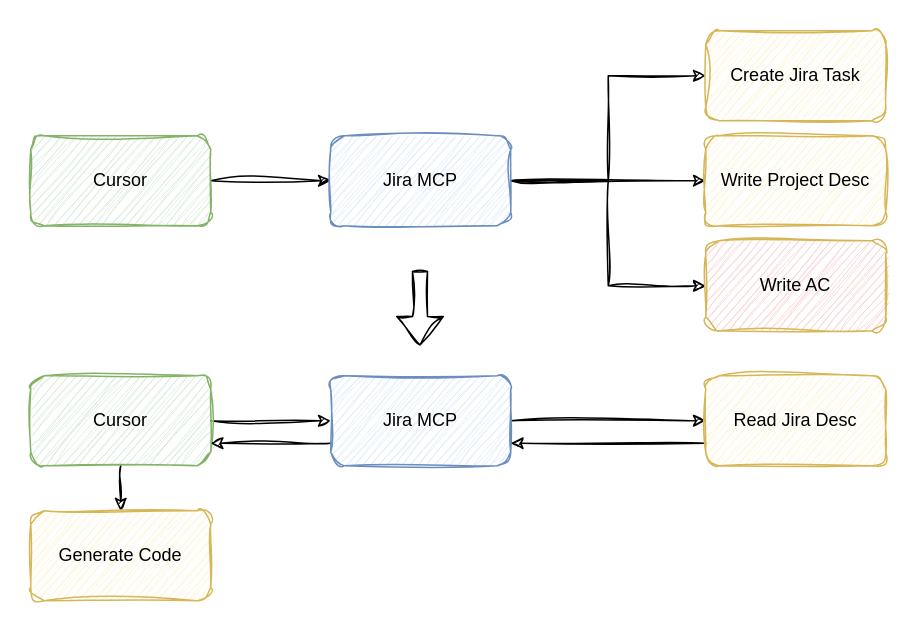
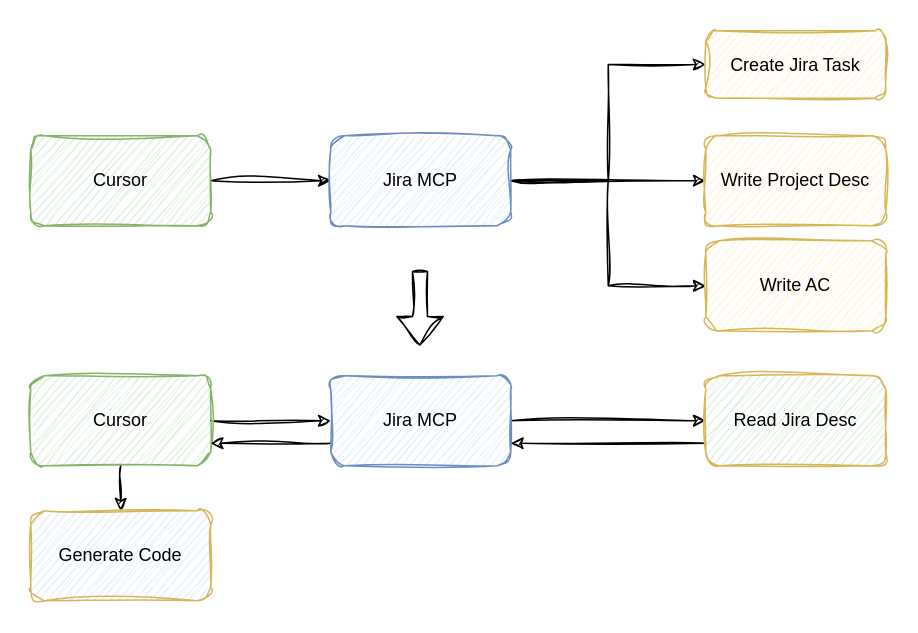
(796, 76) -> (796, 65)
(796, 286) -> (796, 286)
(796, 421) -> (796, 421)
(121, 556) -> (121, 556)
